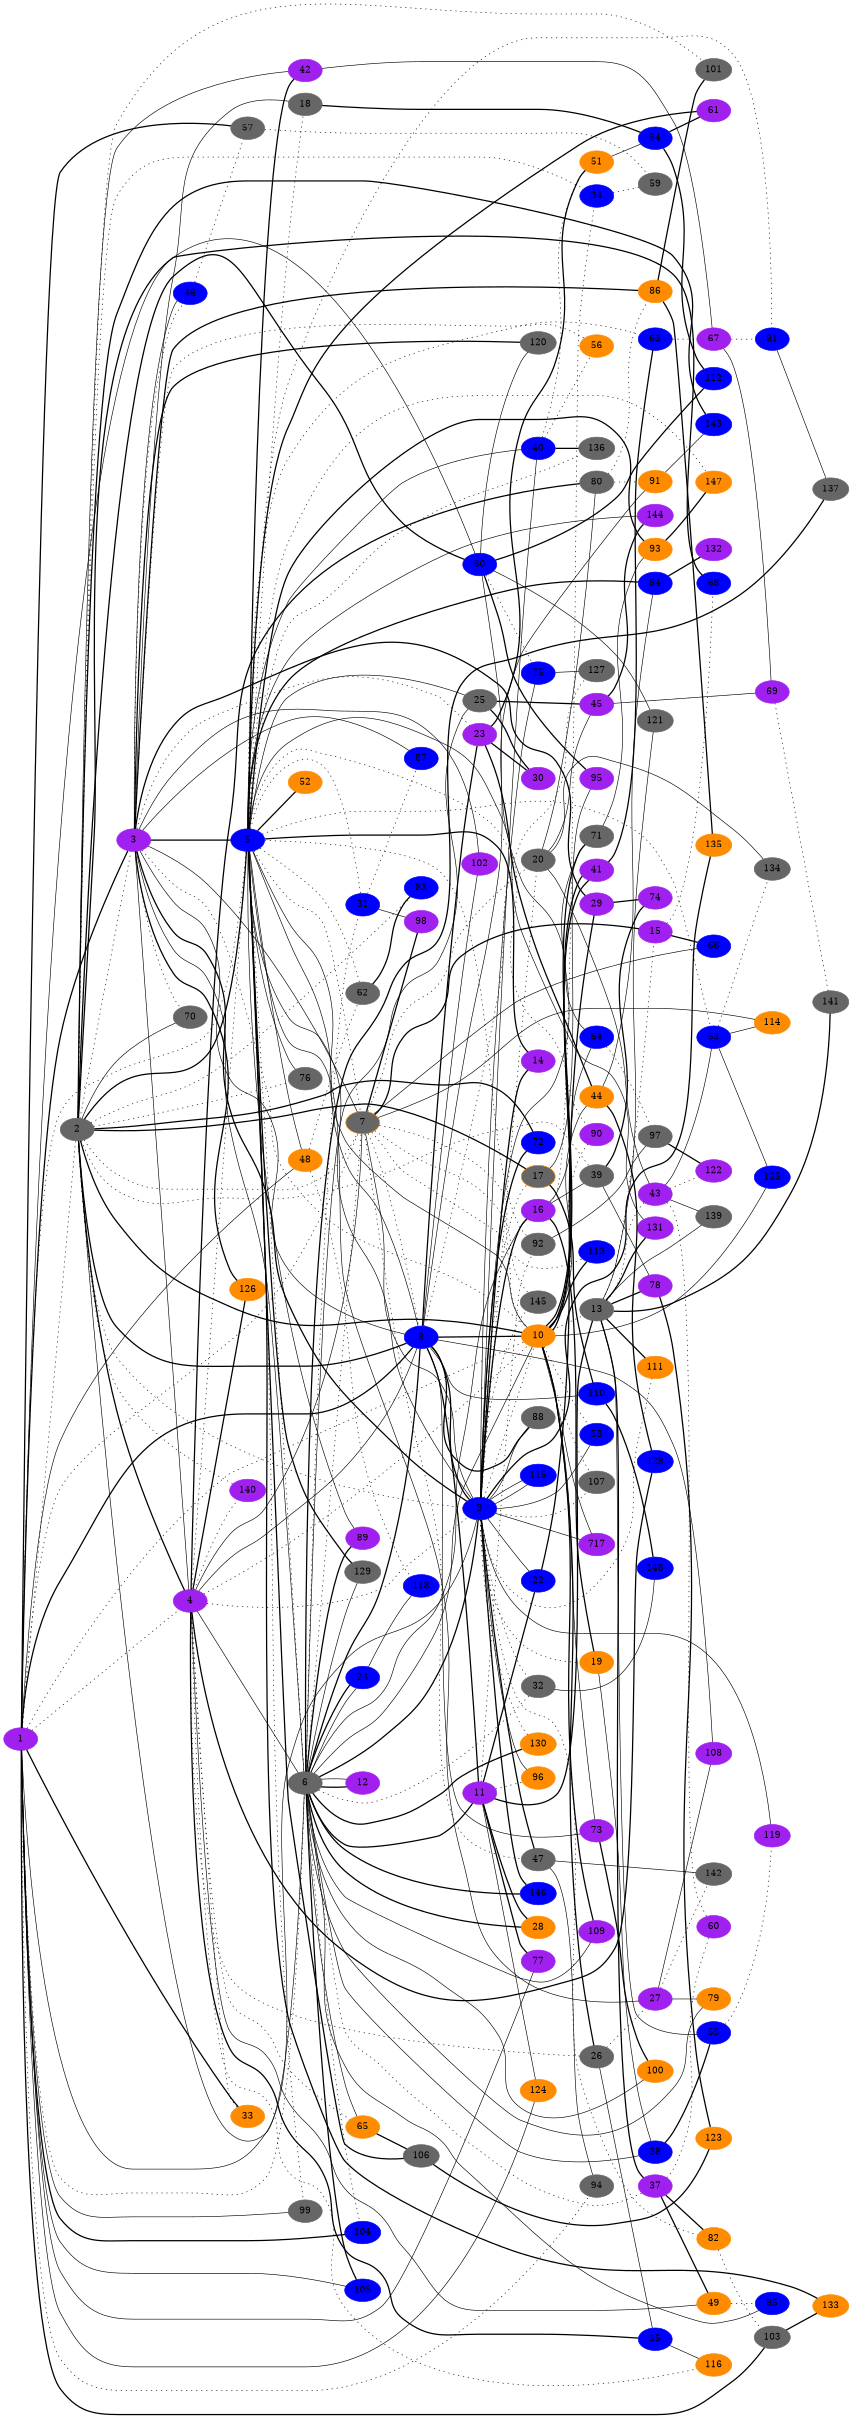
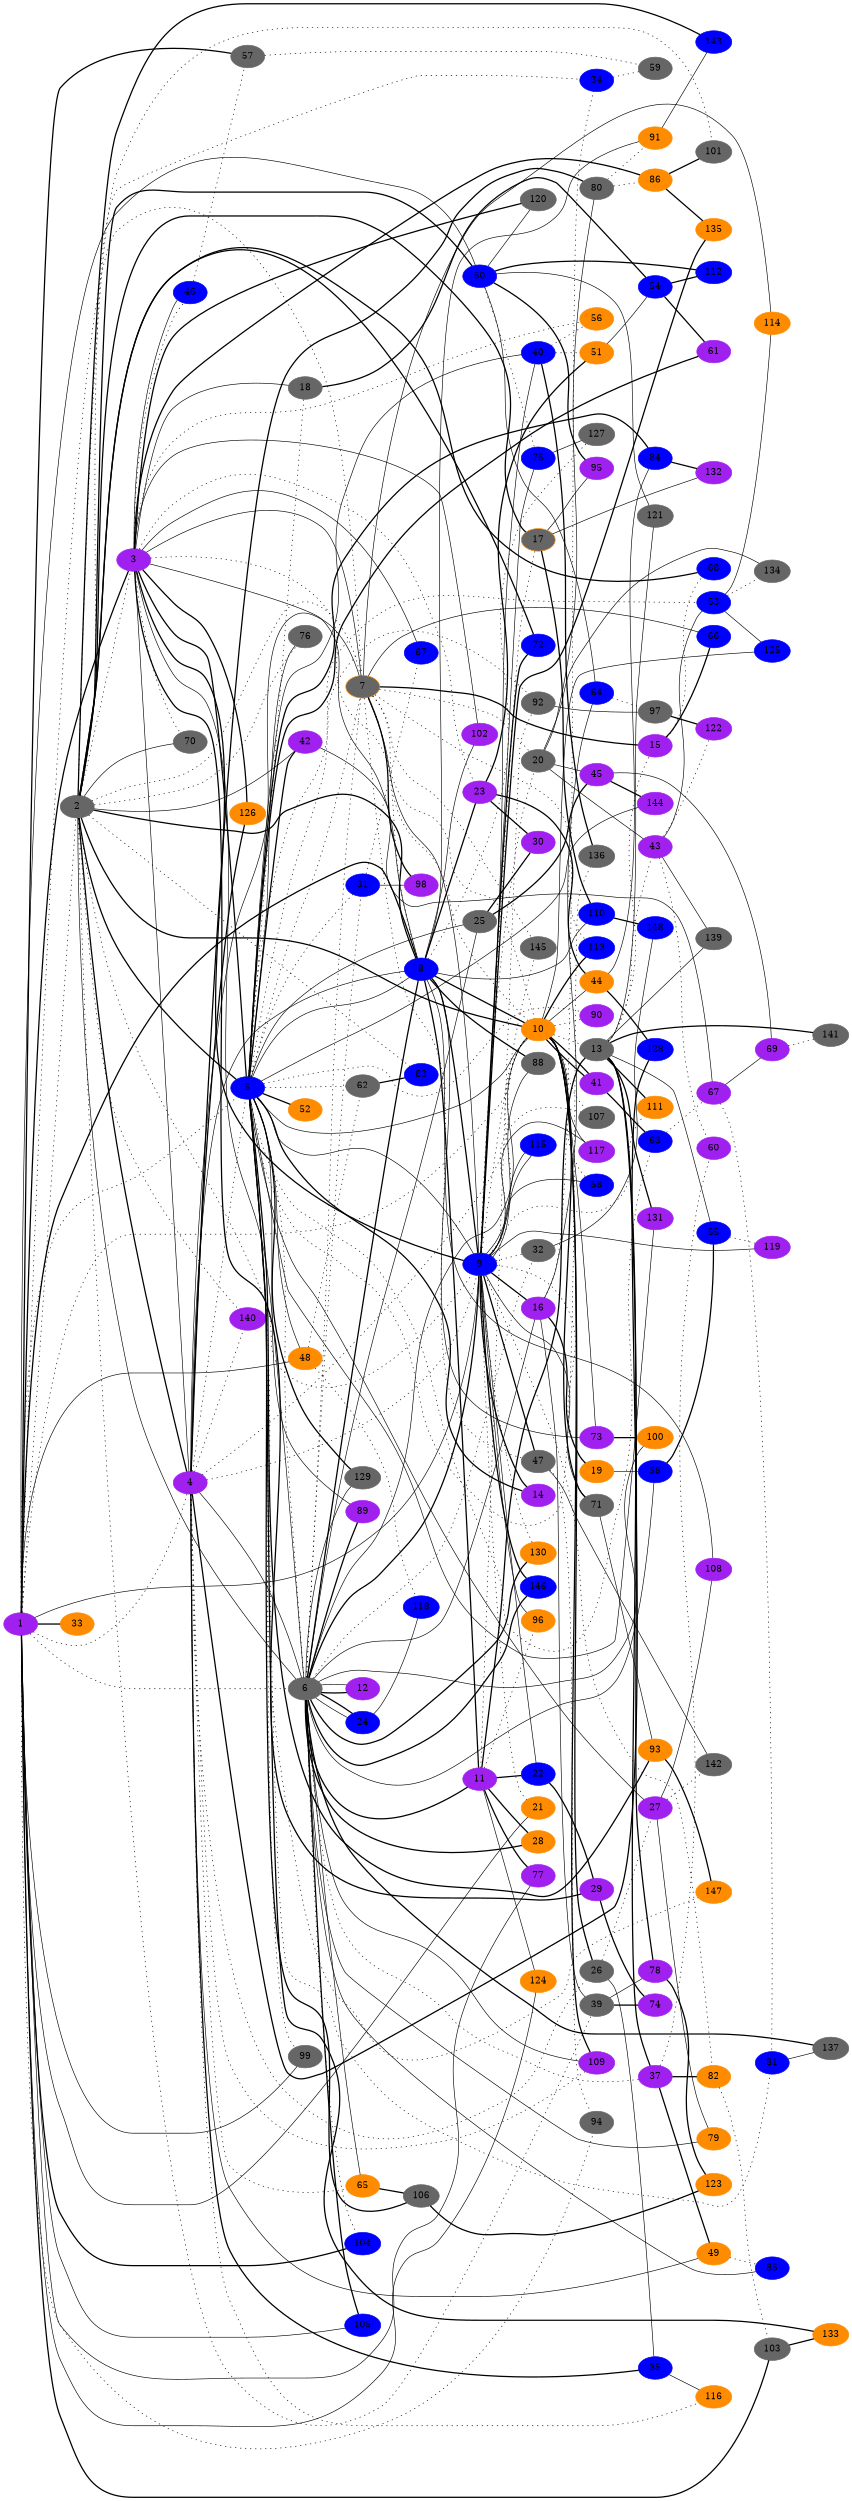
none -> (624, 504)
(597, 1544) -> (597, 1151)
none -> (538, 1808)
(208, 1861) -> (216, 1984)
(575, 2075) -> (572, 1790)
